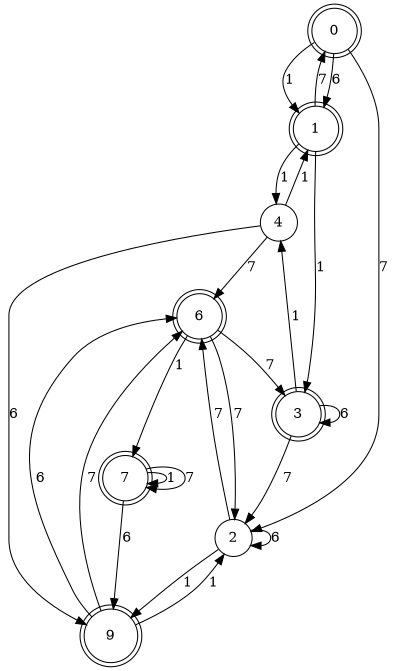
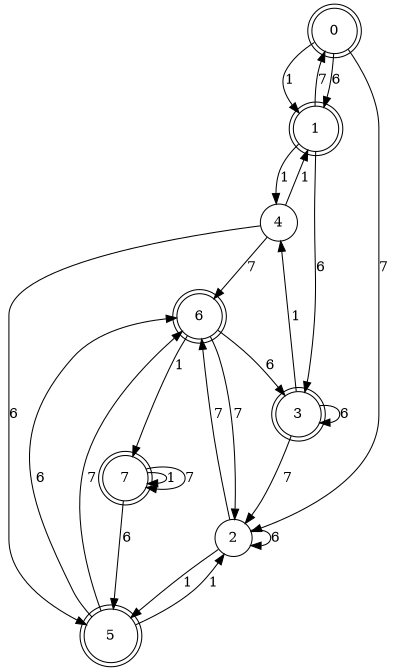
(321, 267) -> (321, 267)
(271, 365) -> (271, 365)
(111, 636) -> (111, 636)
